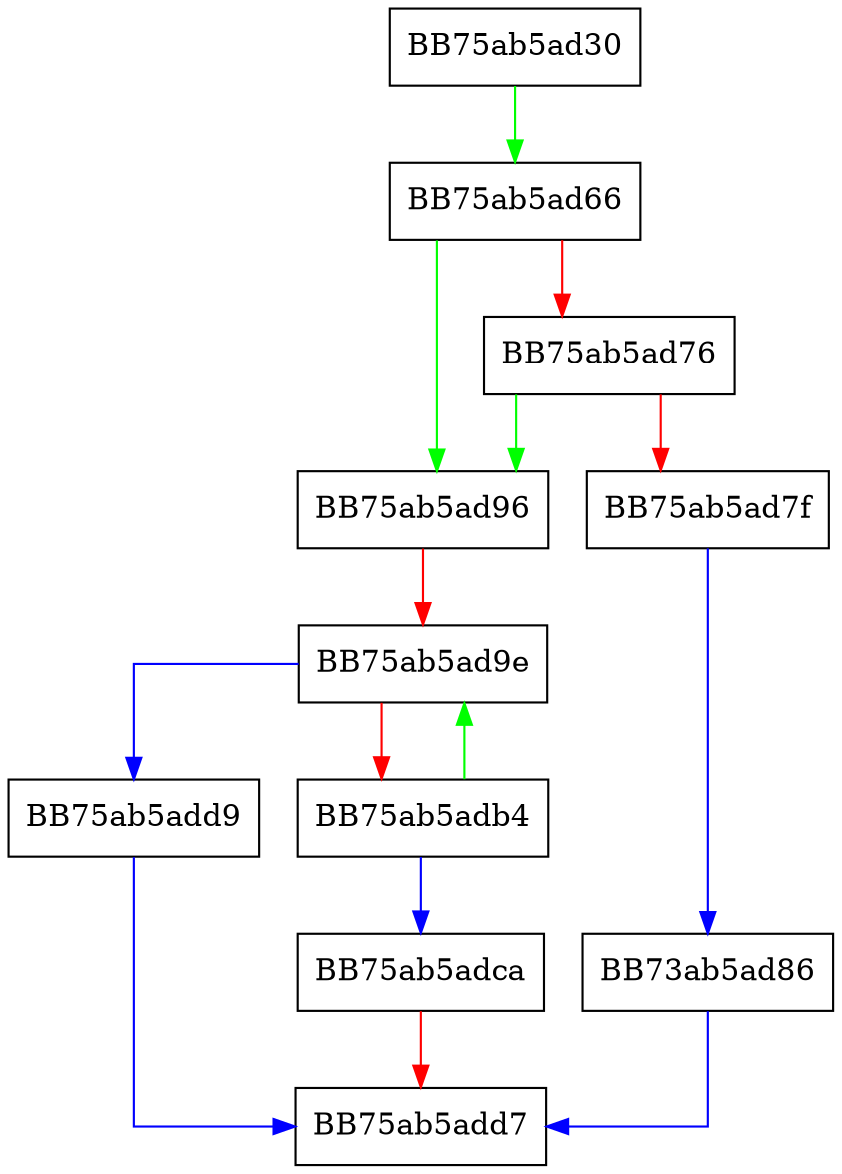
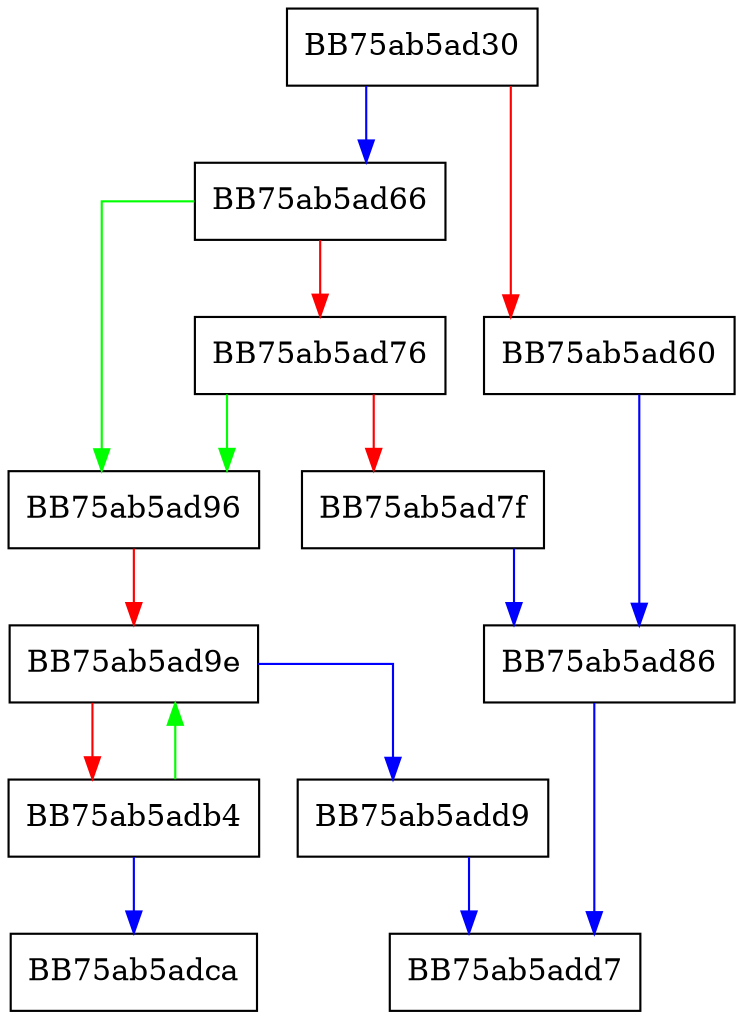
(515, 113) -> (366, 113)
none -> (609, 356)
(708, 972) -> (609, 664)
(421, 1038) -> none
